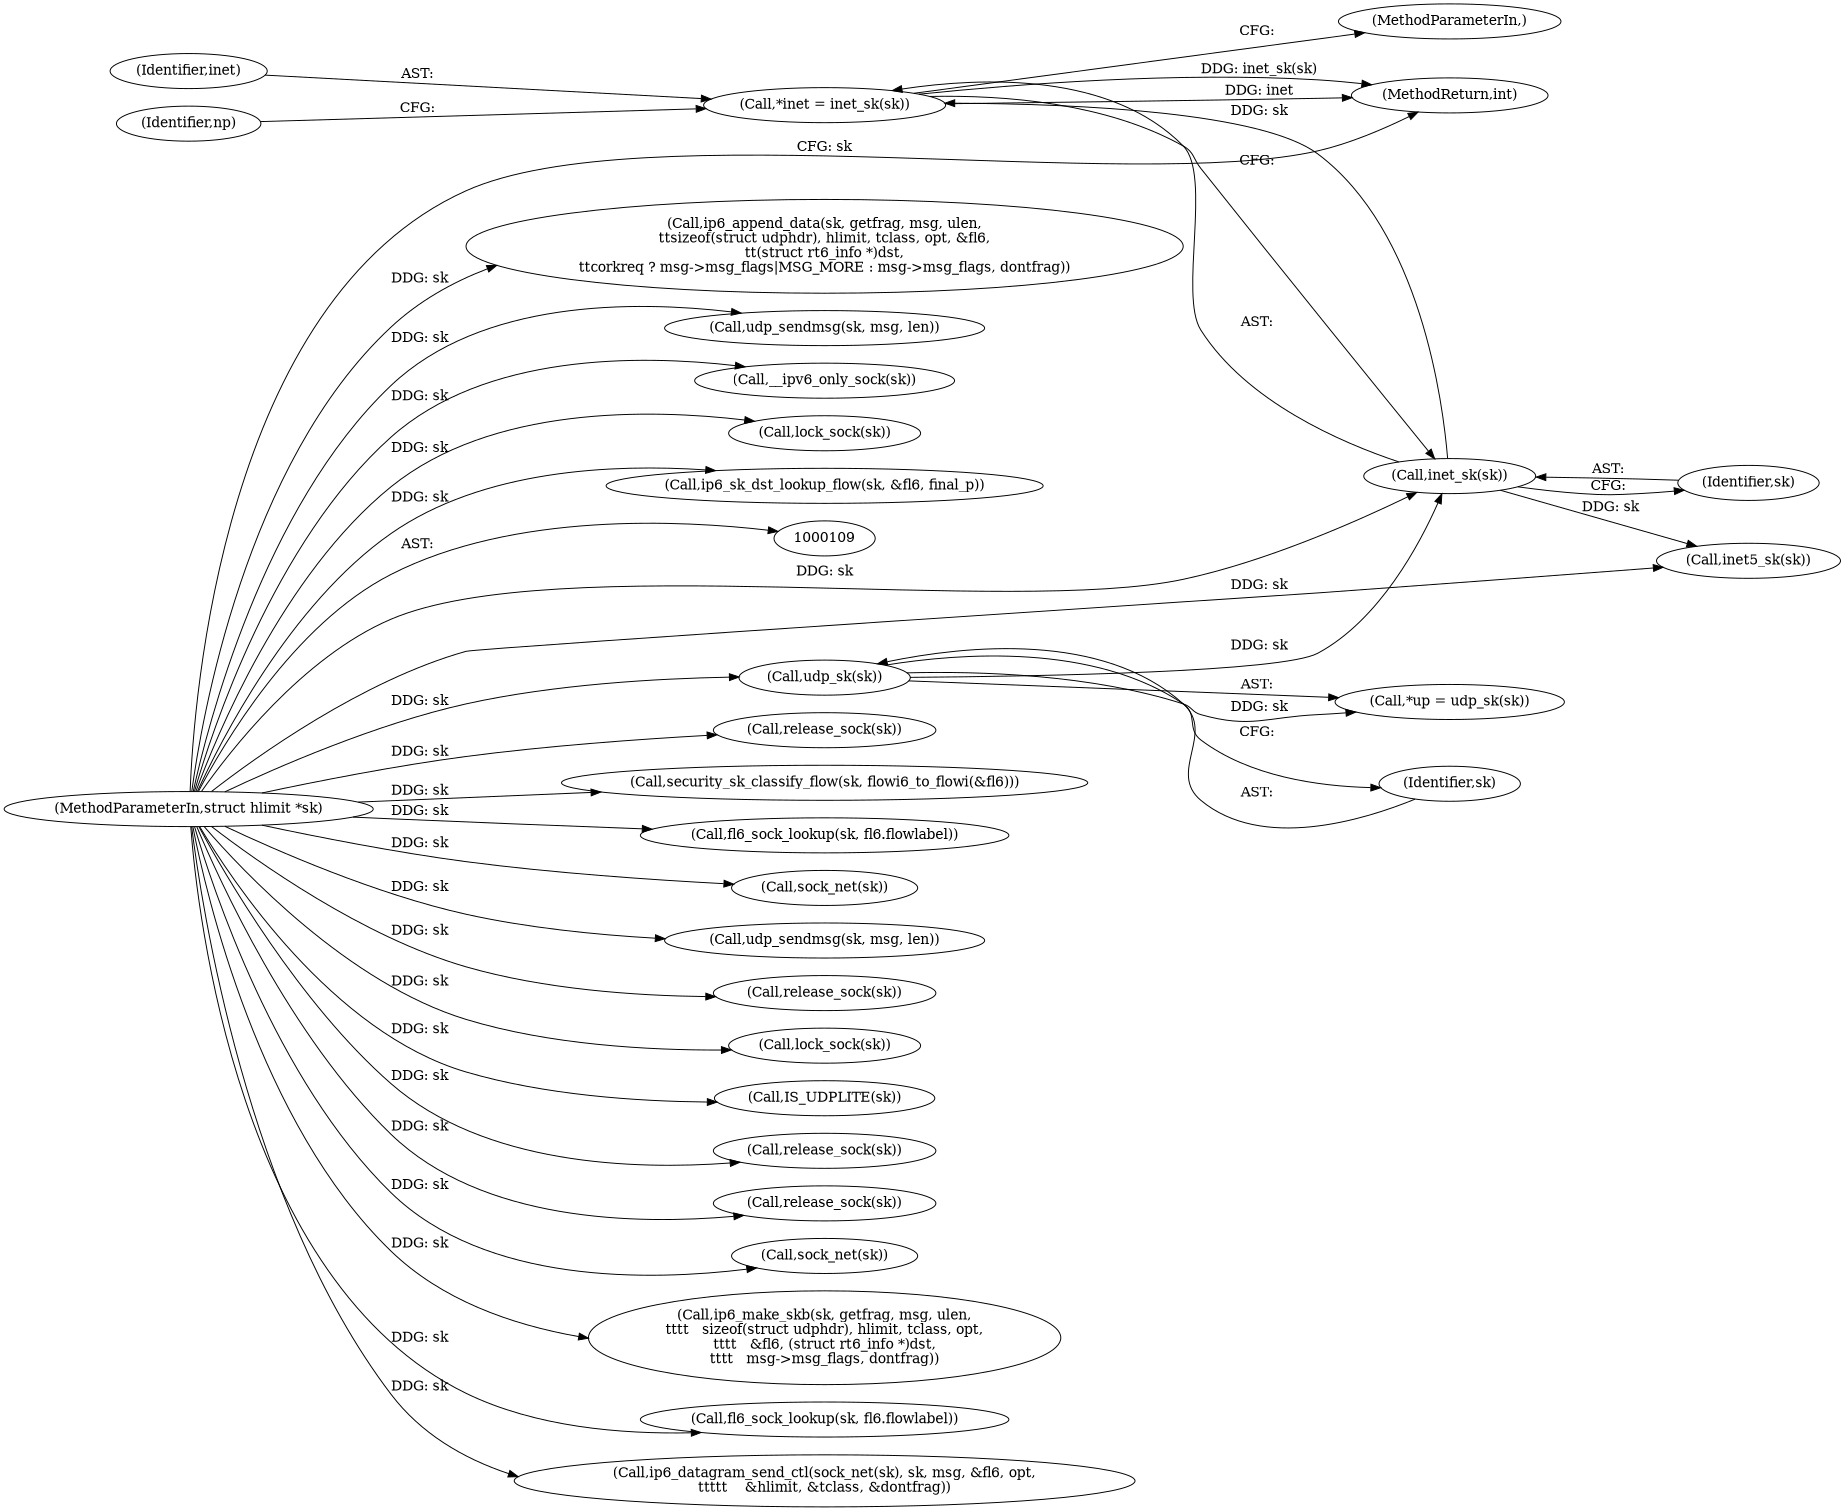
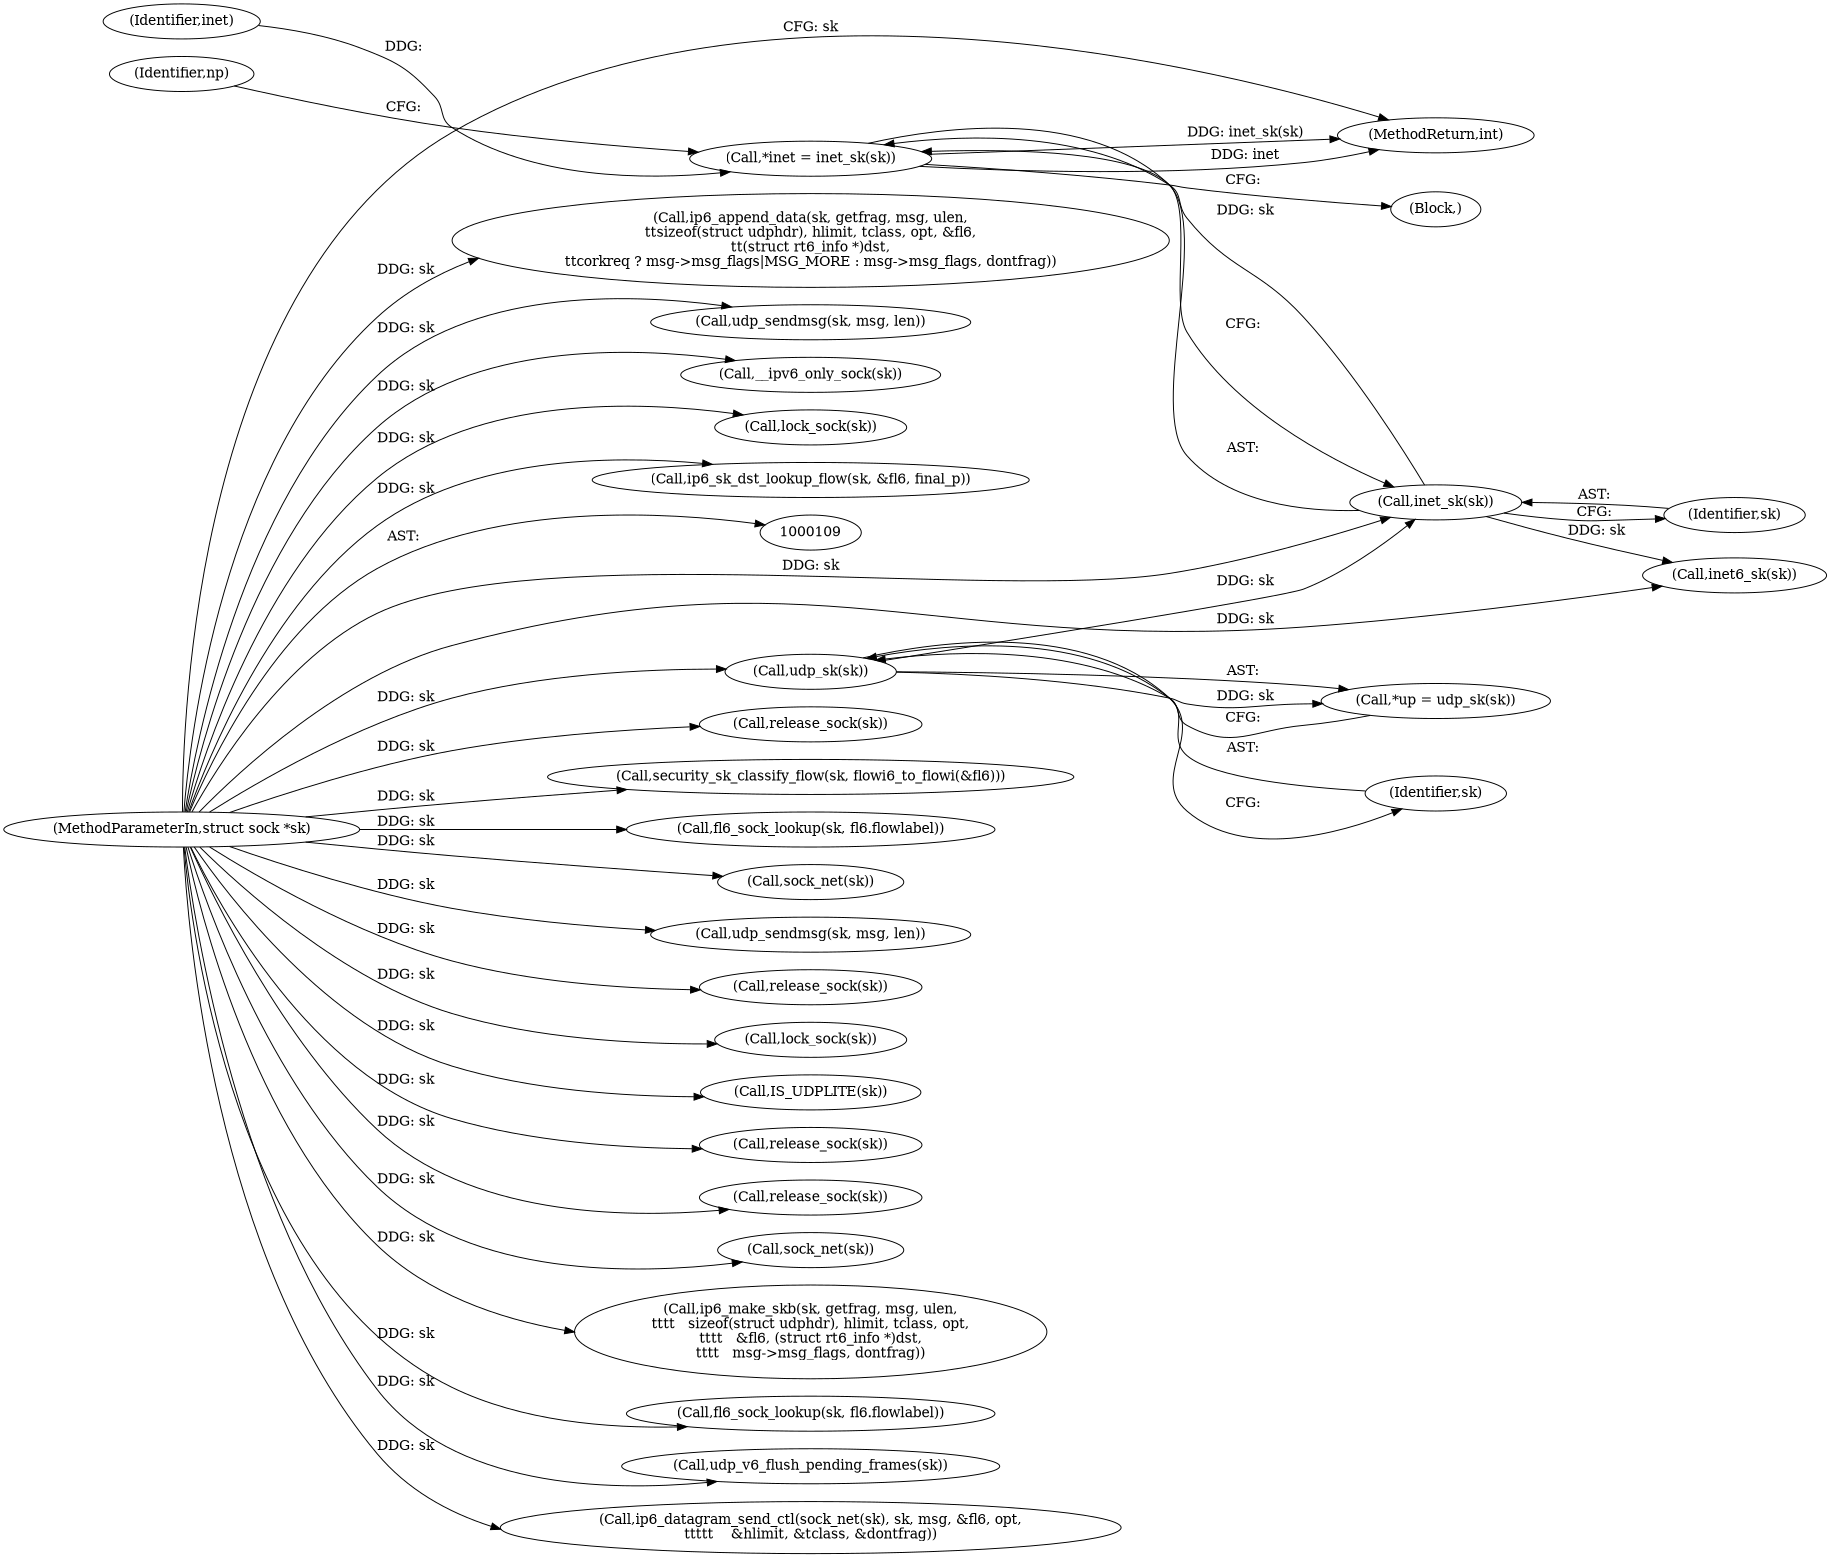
(1450, 21) -> (1436, 209)
(420, 74) -> (406, 47)
(1749, 561) -> (1735, 575)
none -> (1089, 667)
(189, 809) -> (182, 830)
none -> (811, 1466)
